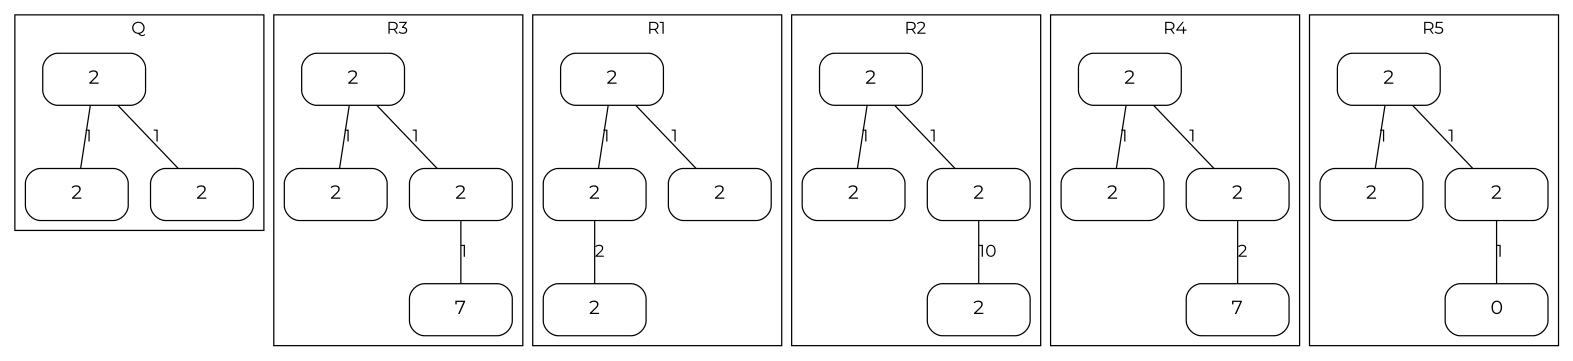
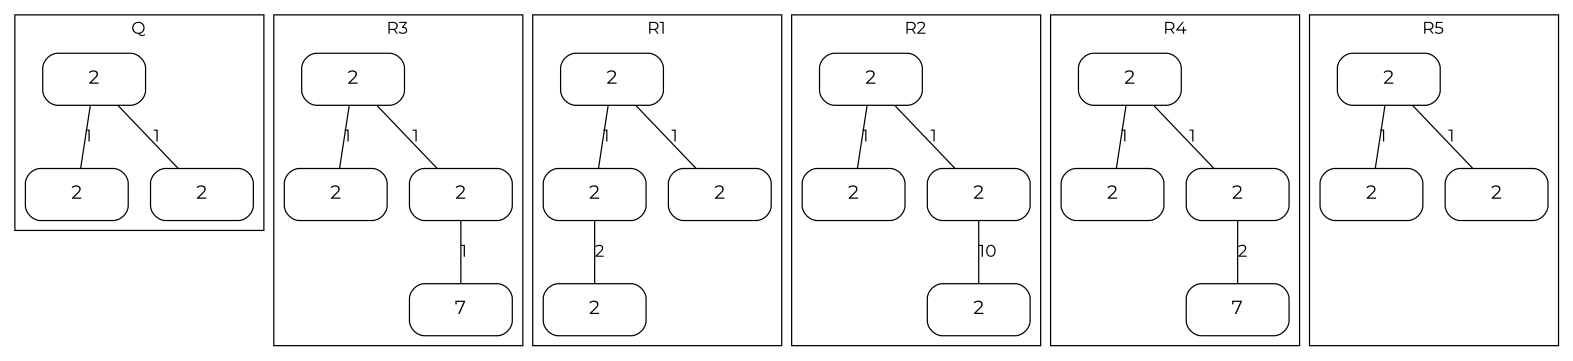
(1497, 310) -> none
